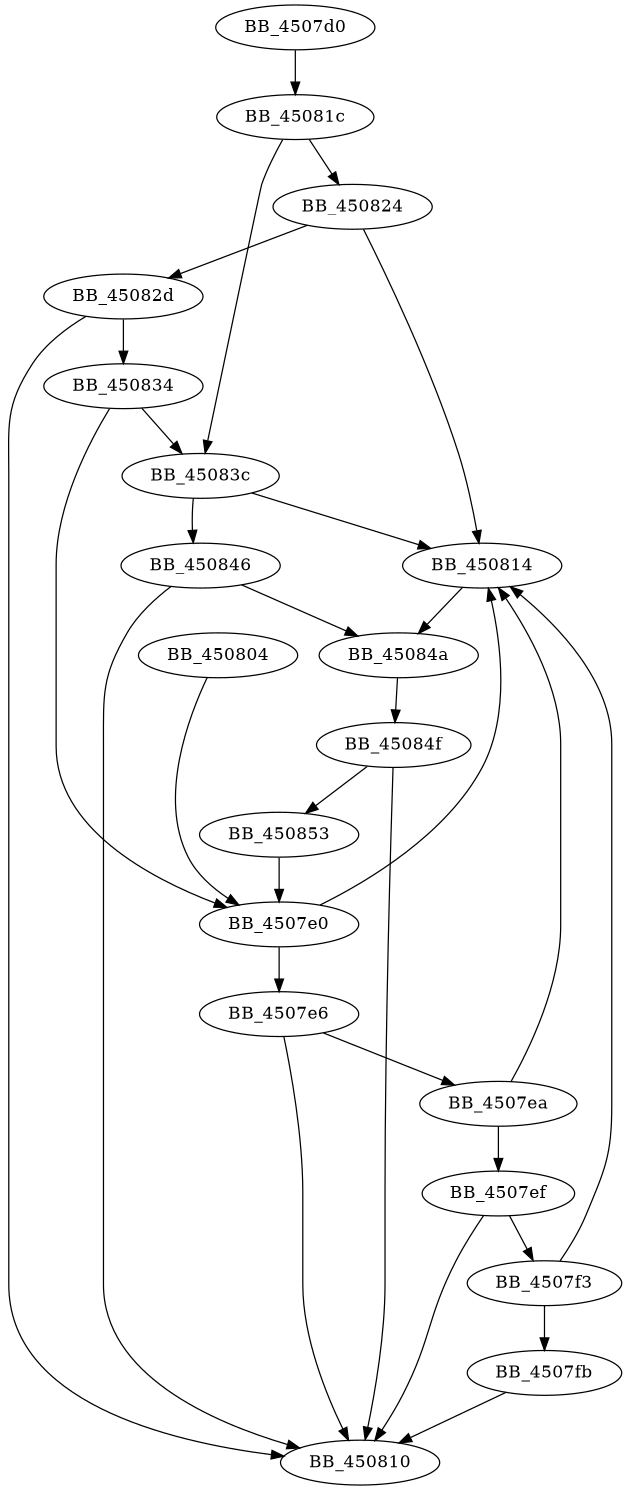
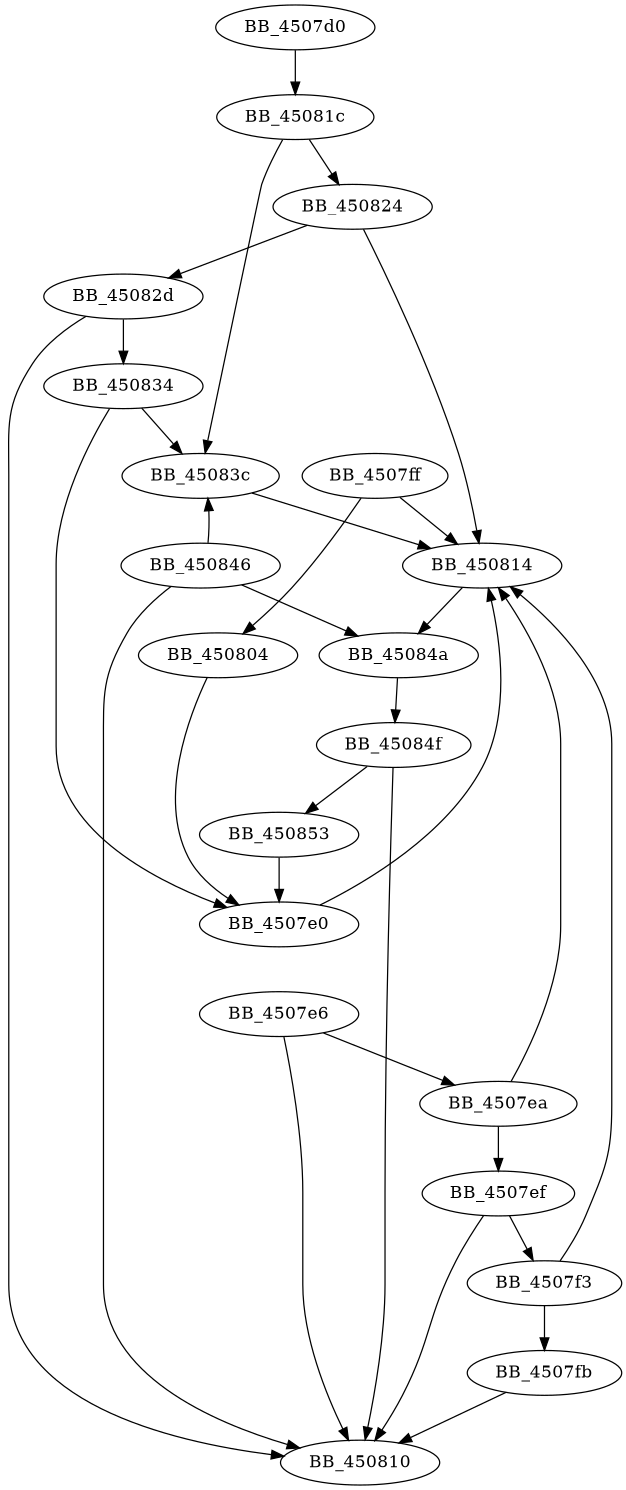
none -> (375, 476)
(192, 514) -> (209, 527)
(279, 963) -> none
